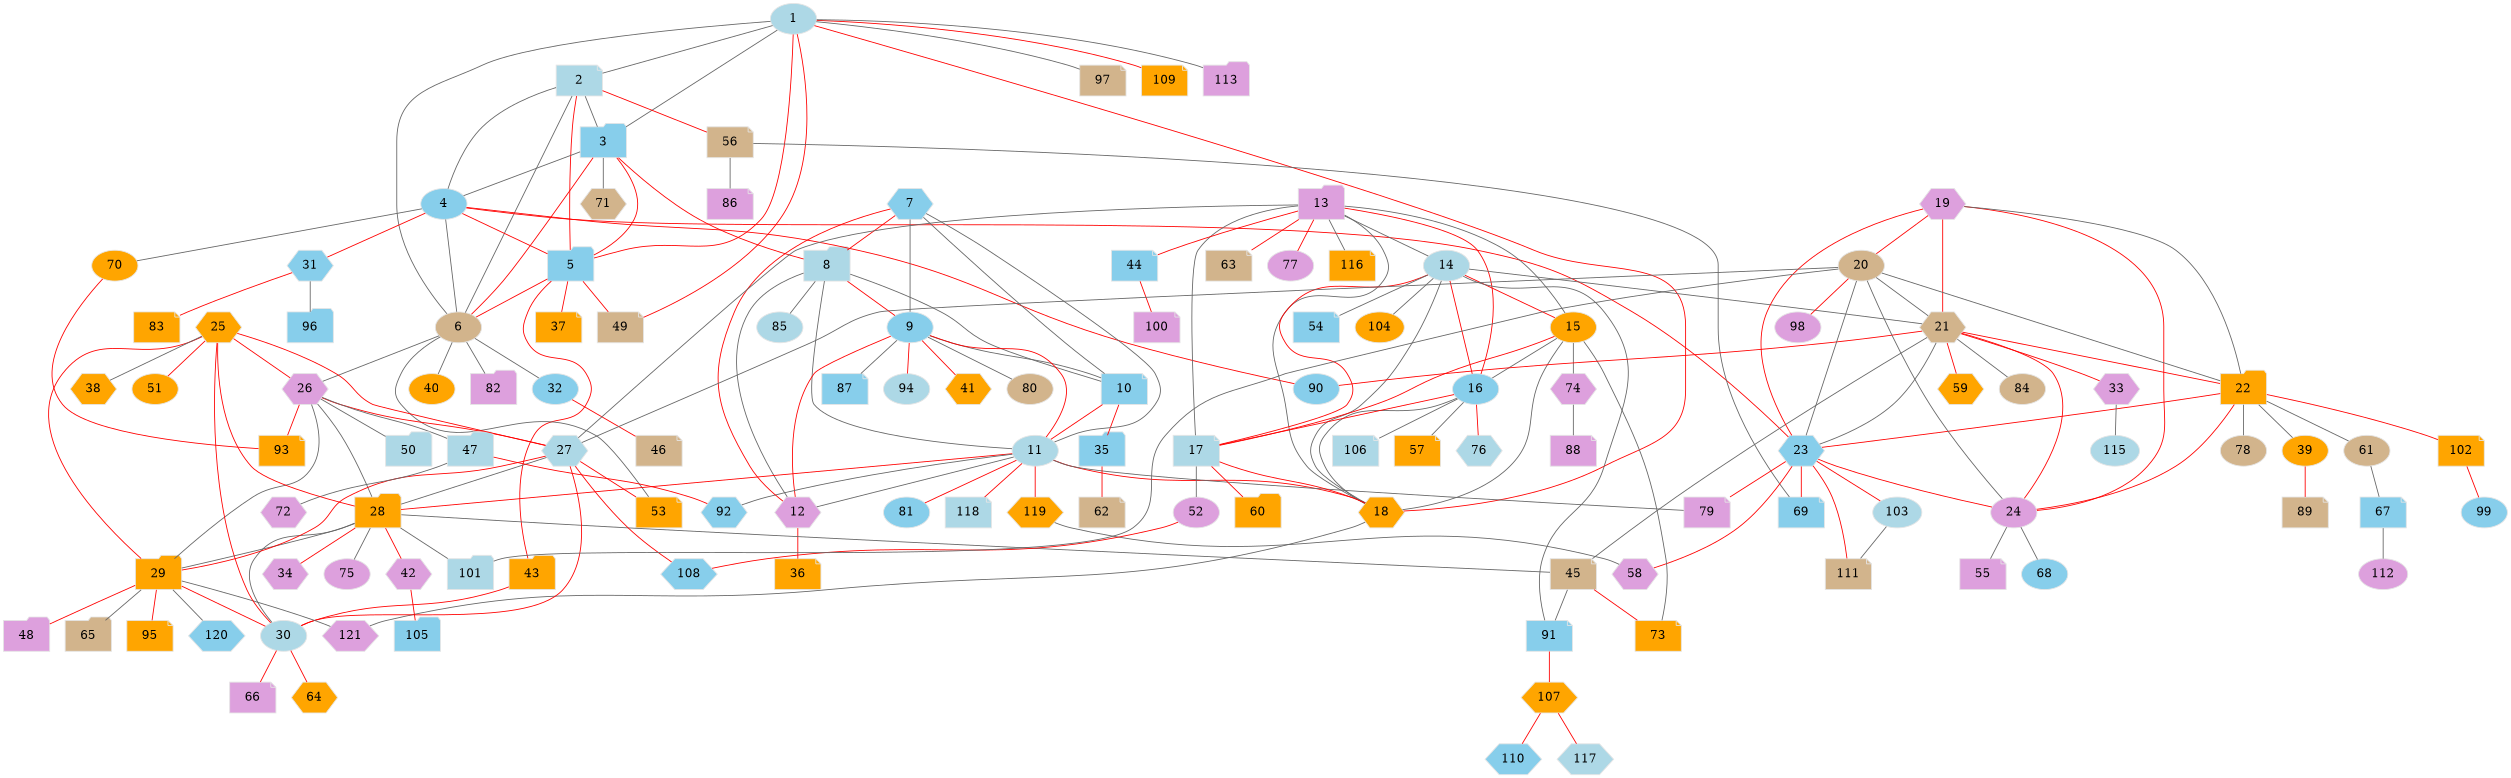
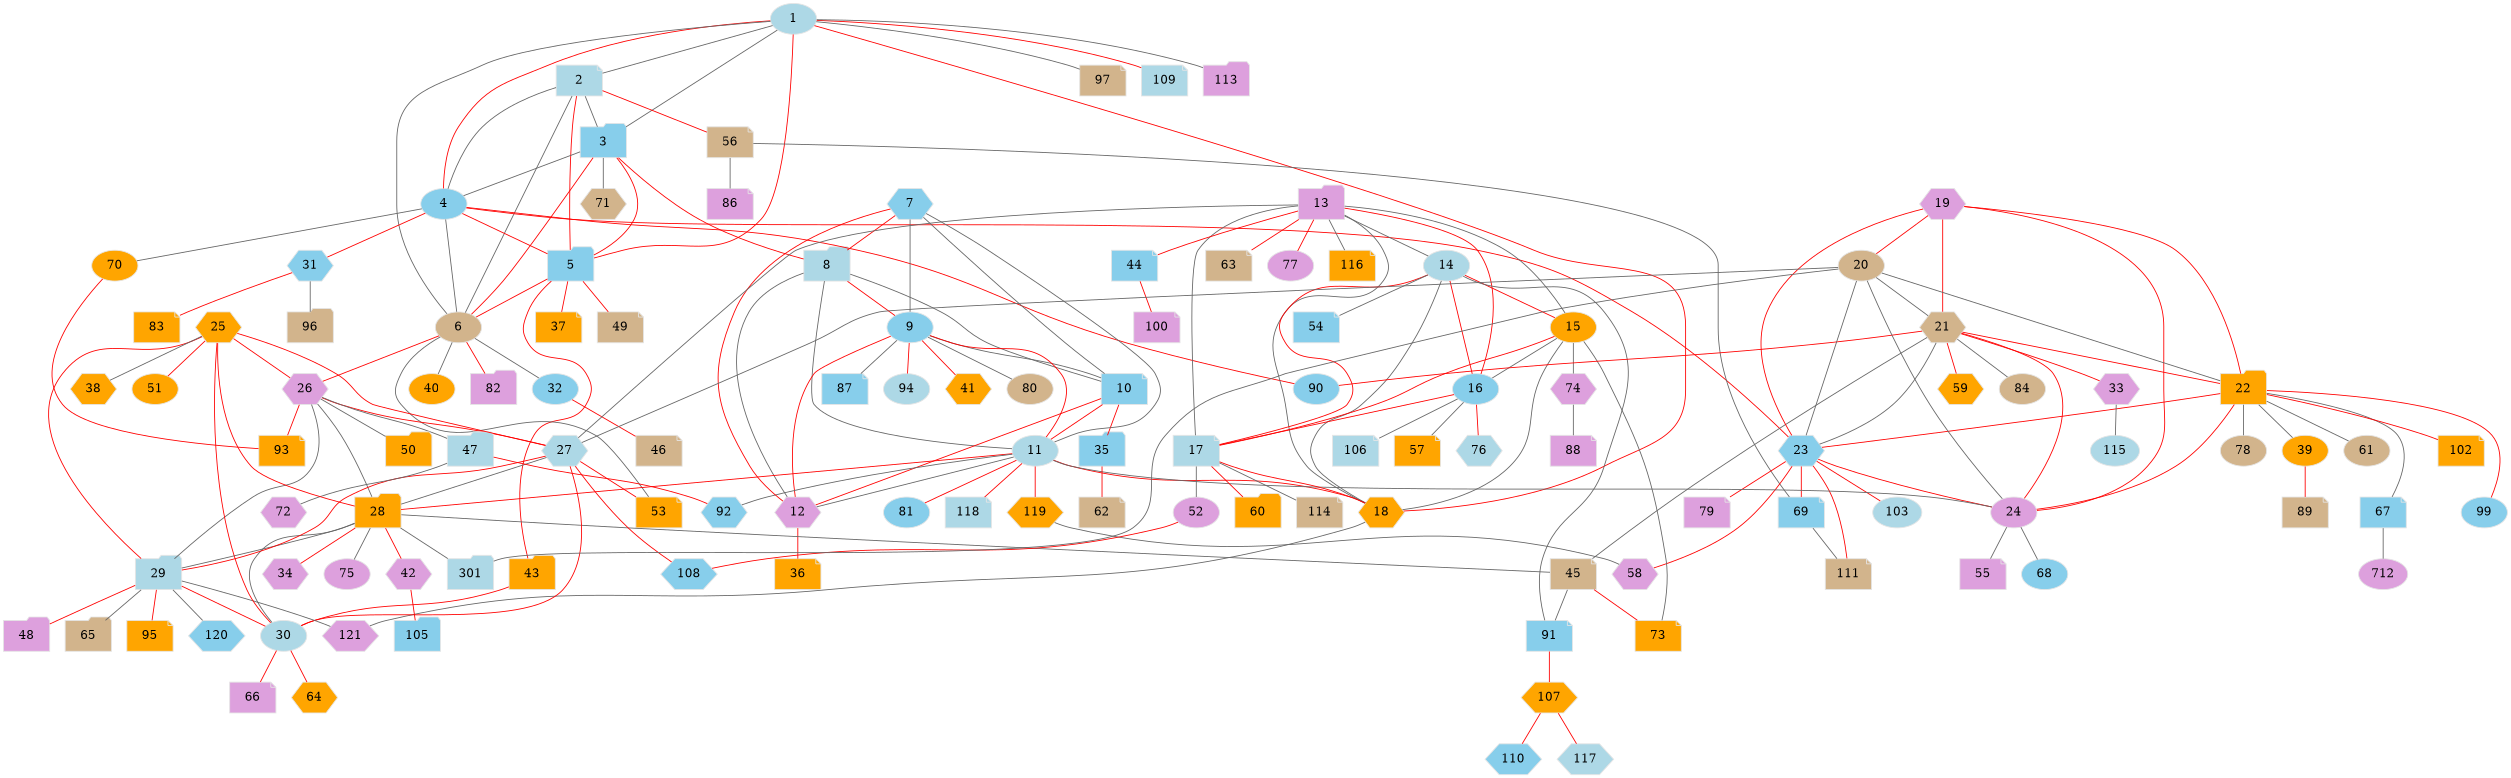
(1165, 81) -> (1165, 81)
(785, 210) -> (573, 56)
(2141, 235) -> (2141, 235)
(1696, 296) -> none
(310, 327) -> (310, 327)
(780, 327) -> none
(1380, 327) -> none
(1798, 327) -> none
(476, 358) -> (476, 358)
(381, 359) -> (381, 359)
(1331, 429) -> none
(409, 451) -> (409, 451)
none -> (958, 452)
(2375, 481) -> (2393, 431)
(2473, 482) -> (2415, 405)
(1368, 492) -> (1522, 489)
none -> (1320, 512)
(1874, 542) -> (1825, 543)
(159, 574) -> (159, 574)
(470, 574) -> (470, 574)
(2383, 574) -> (2383, 574)
